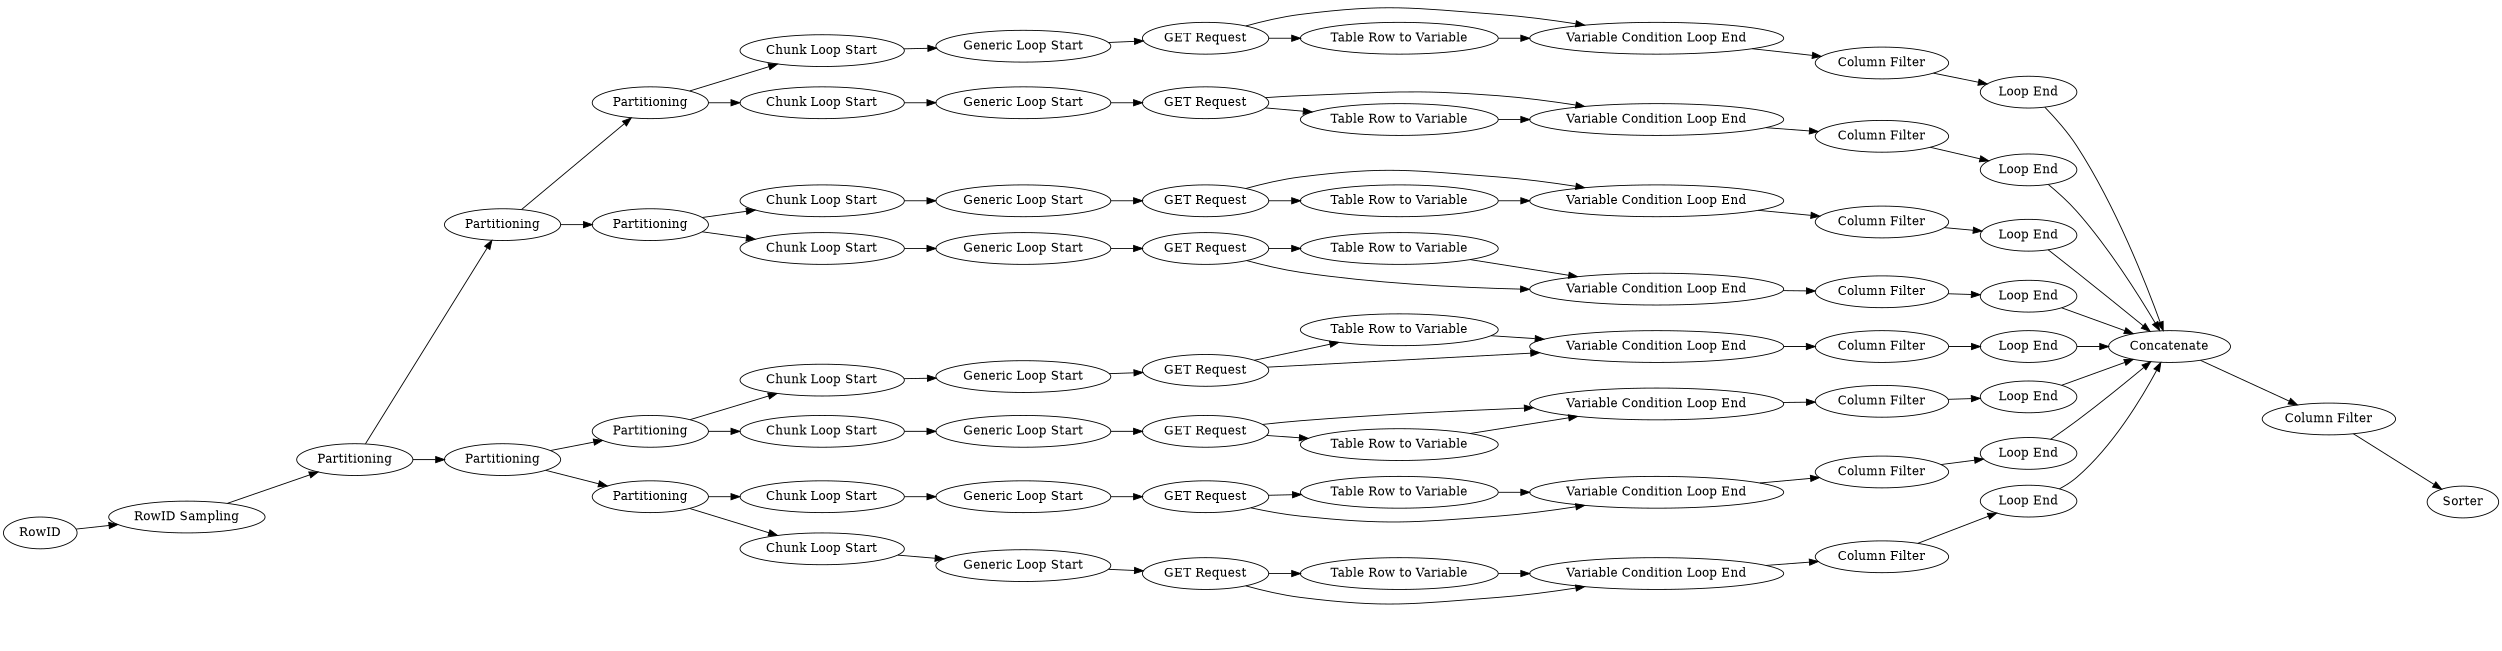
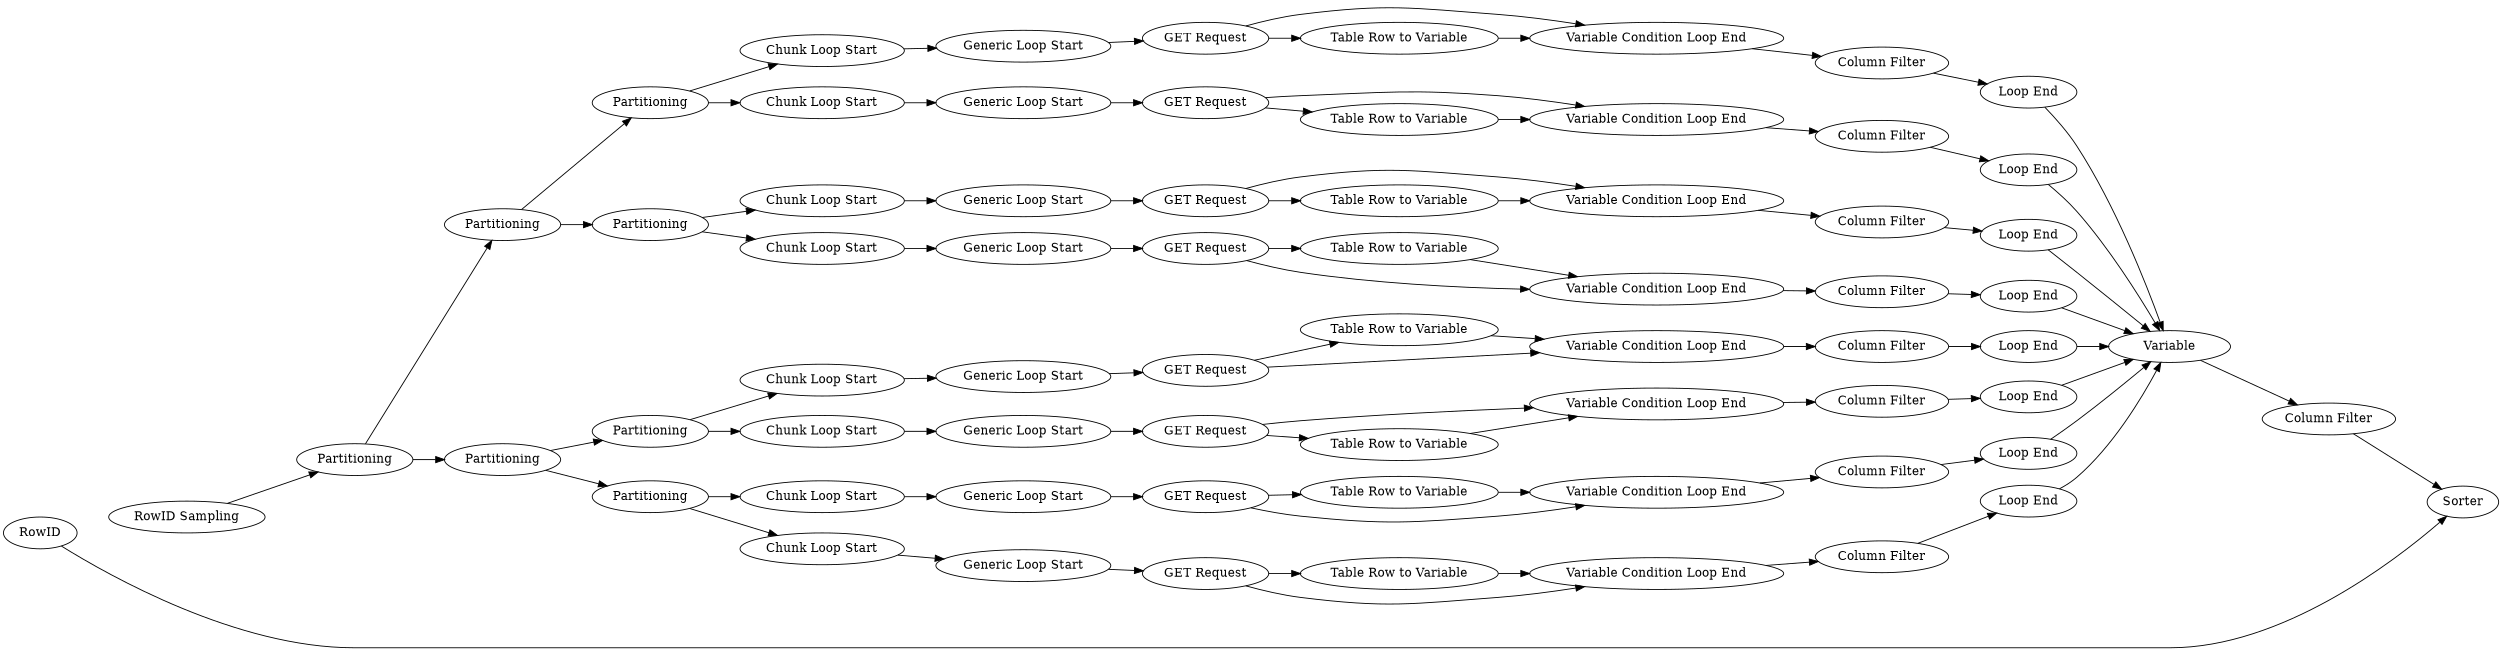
(2170, 347) -> (2170, 347)
(93, 527) -> (1257, 648)
